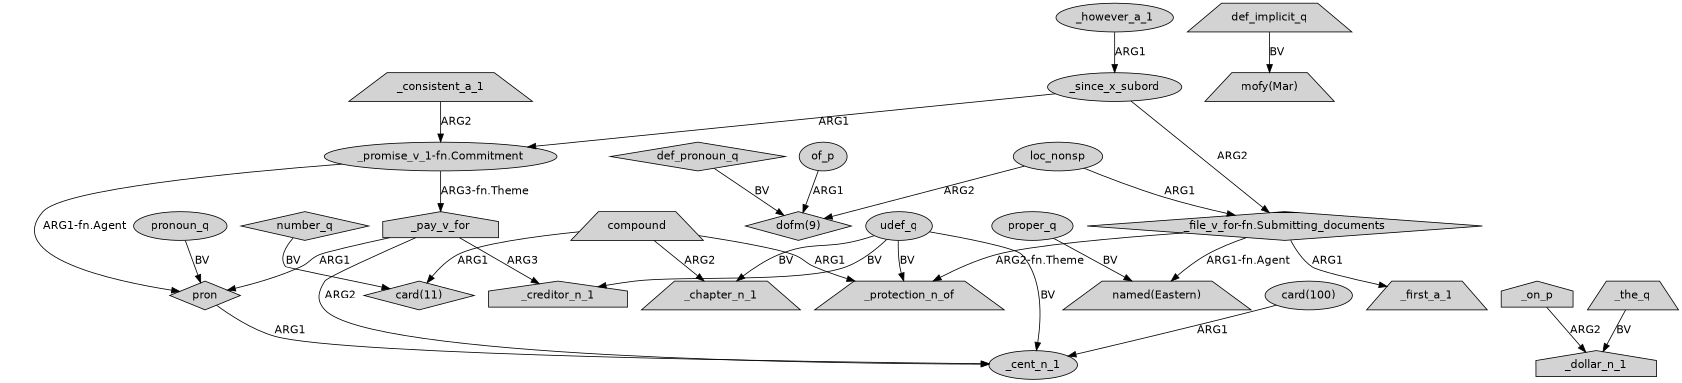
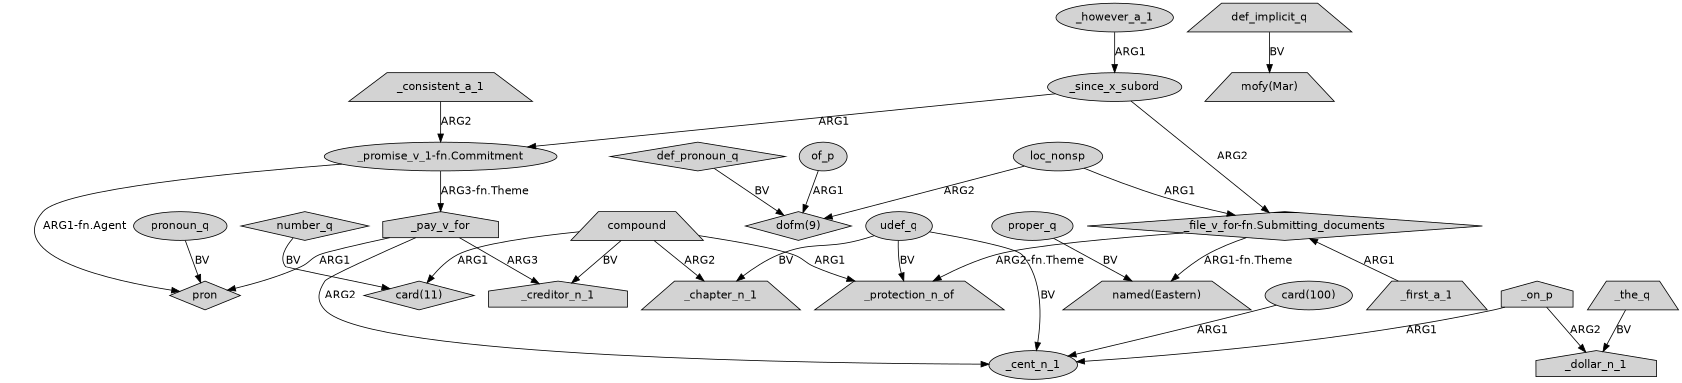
(1248, 261) -> (1248, 261)
(1329, 273) -> (1358, 262)
(751, 278) -> (599, 259)
(536, 355) -> (1296, 342)
